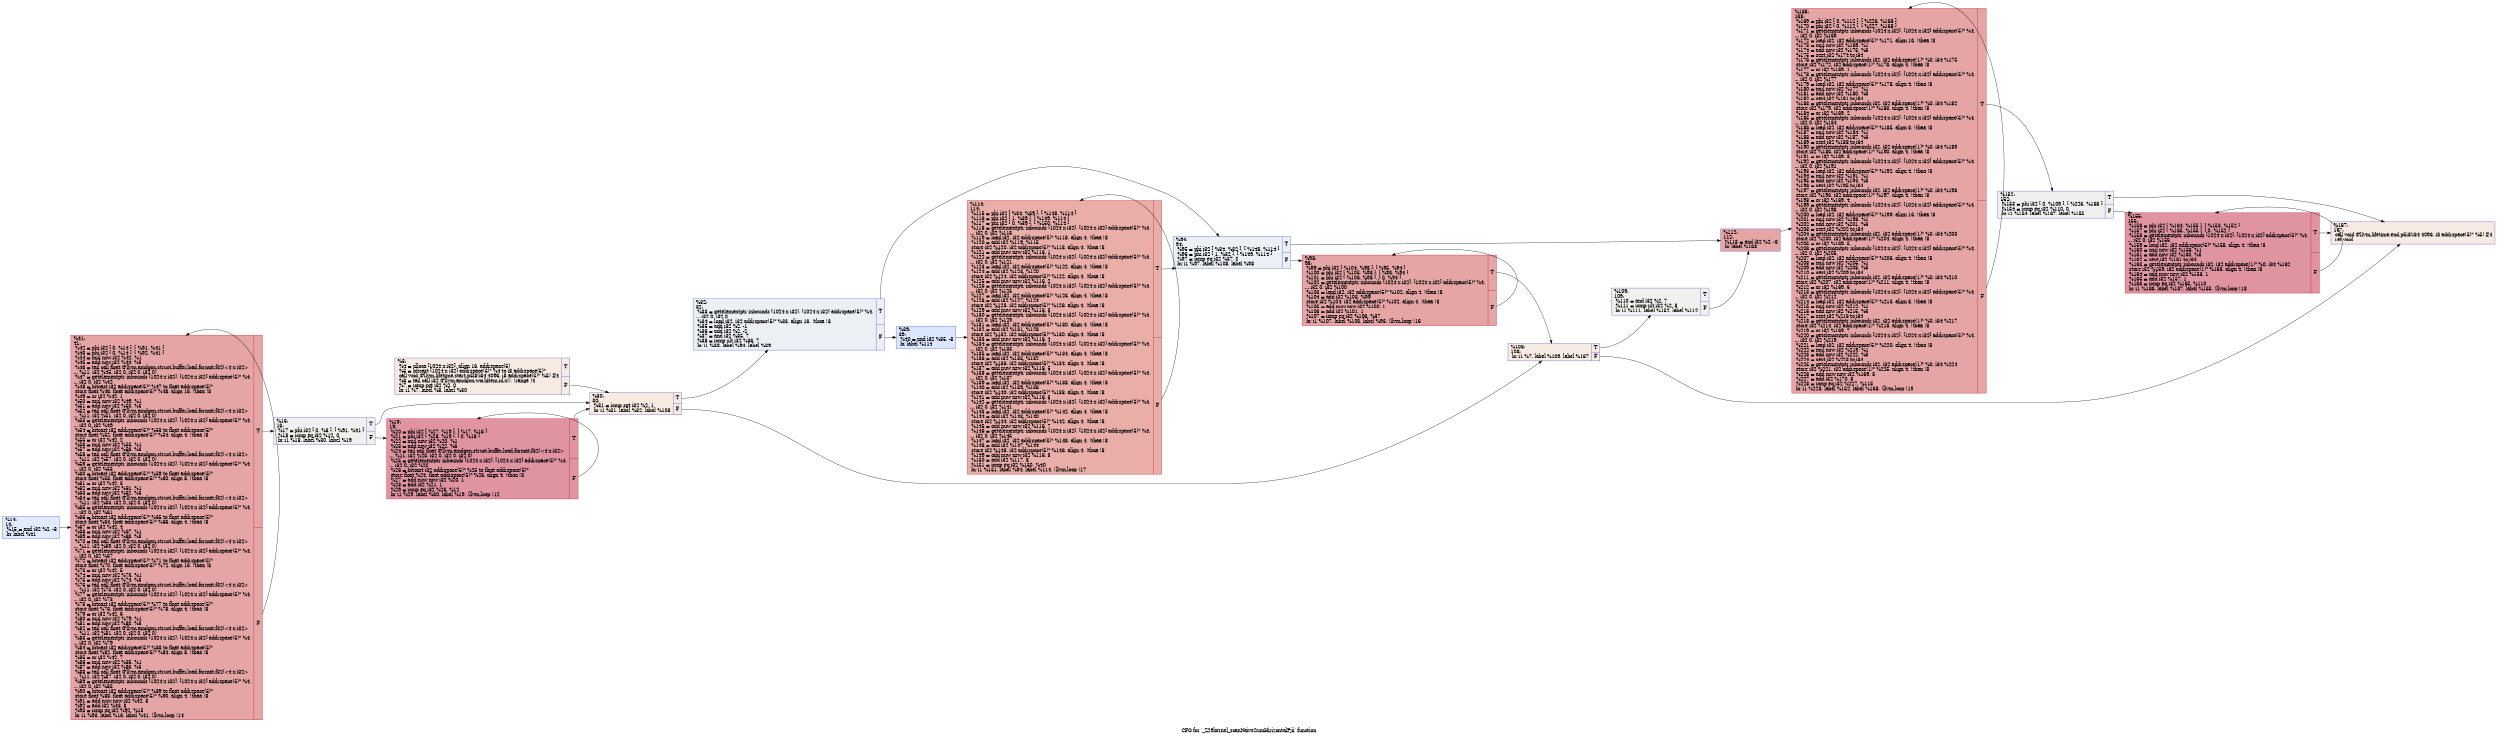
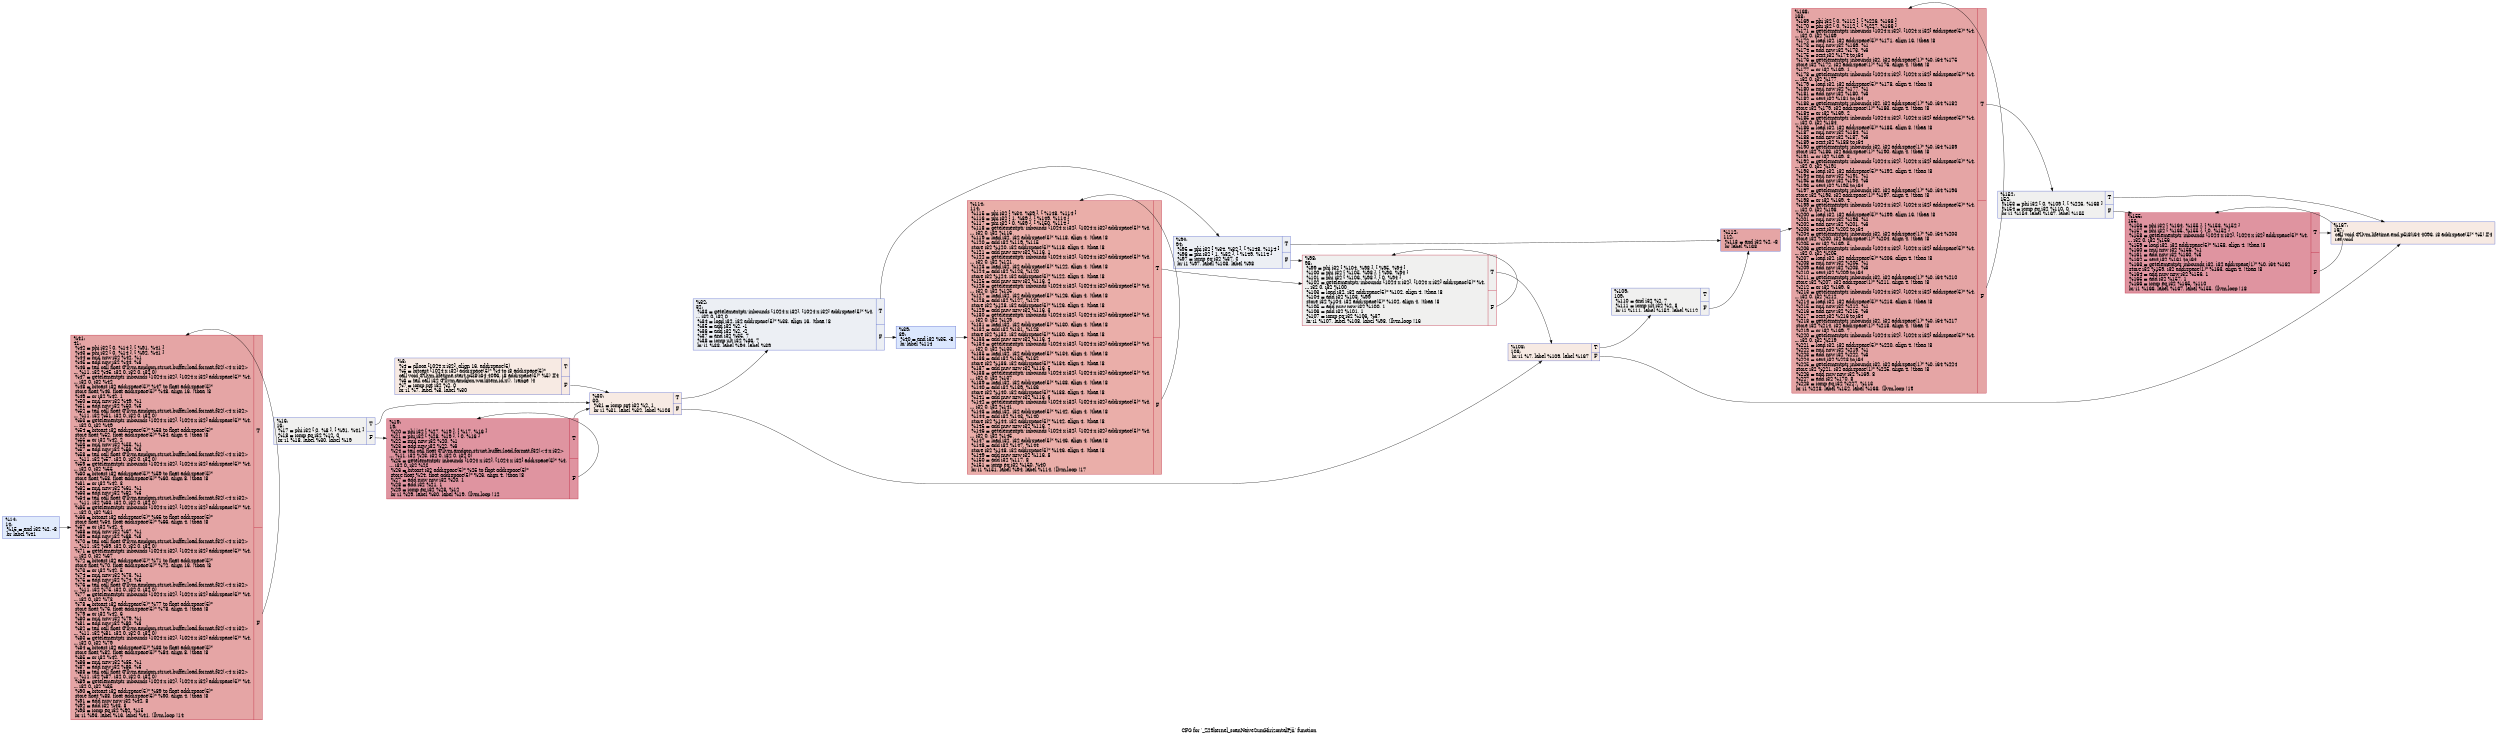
(1167, 269) -> (1230, 277)
(1399, 290) -> (1399, 290)
(266, 431) -> none
